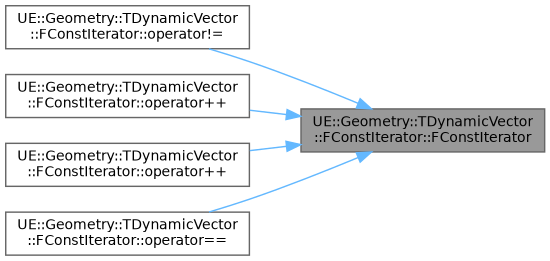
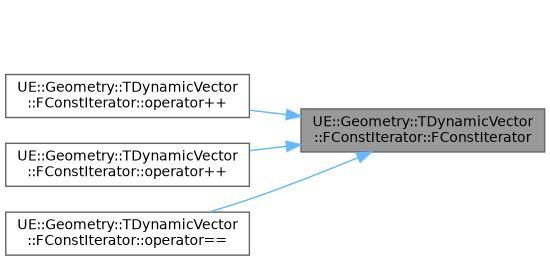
(128, 27) -> none
